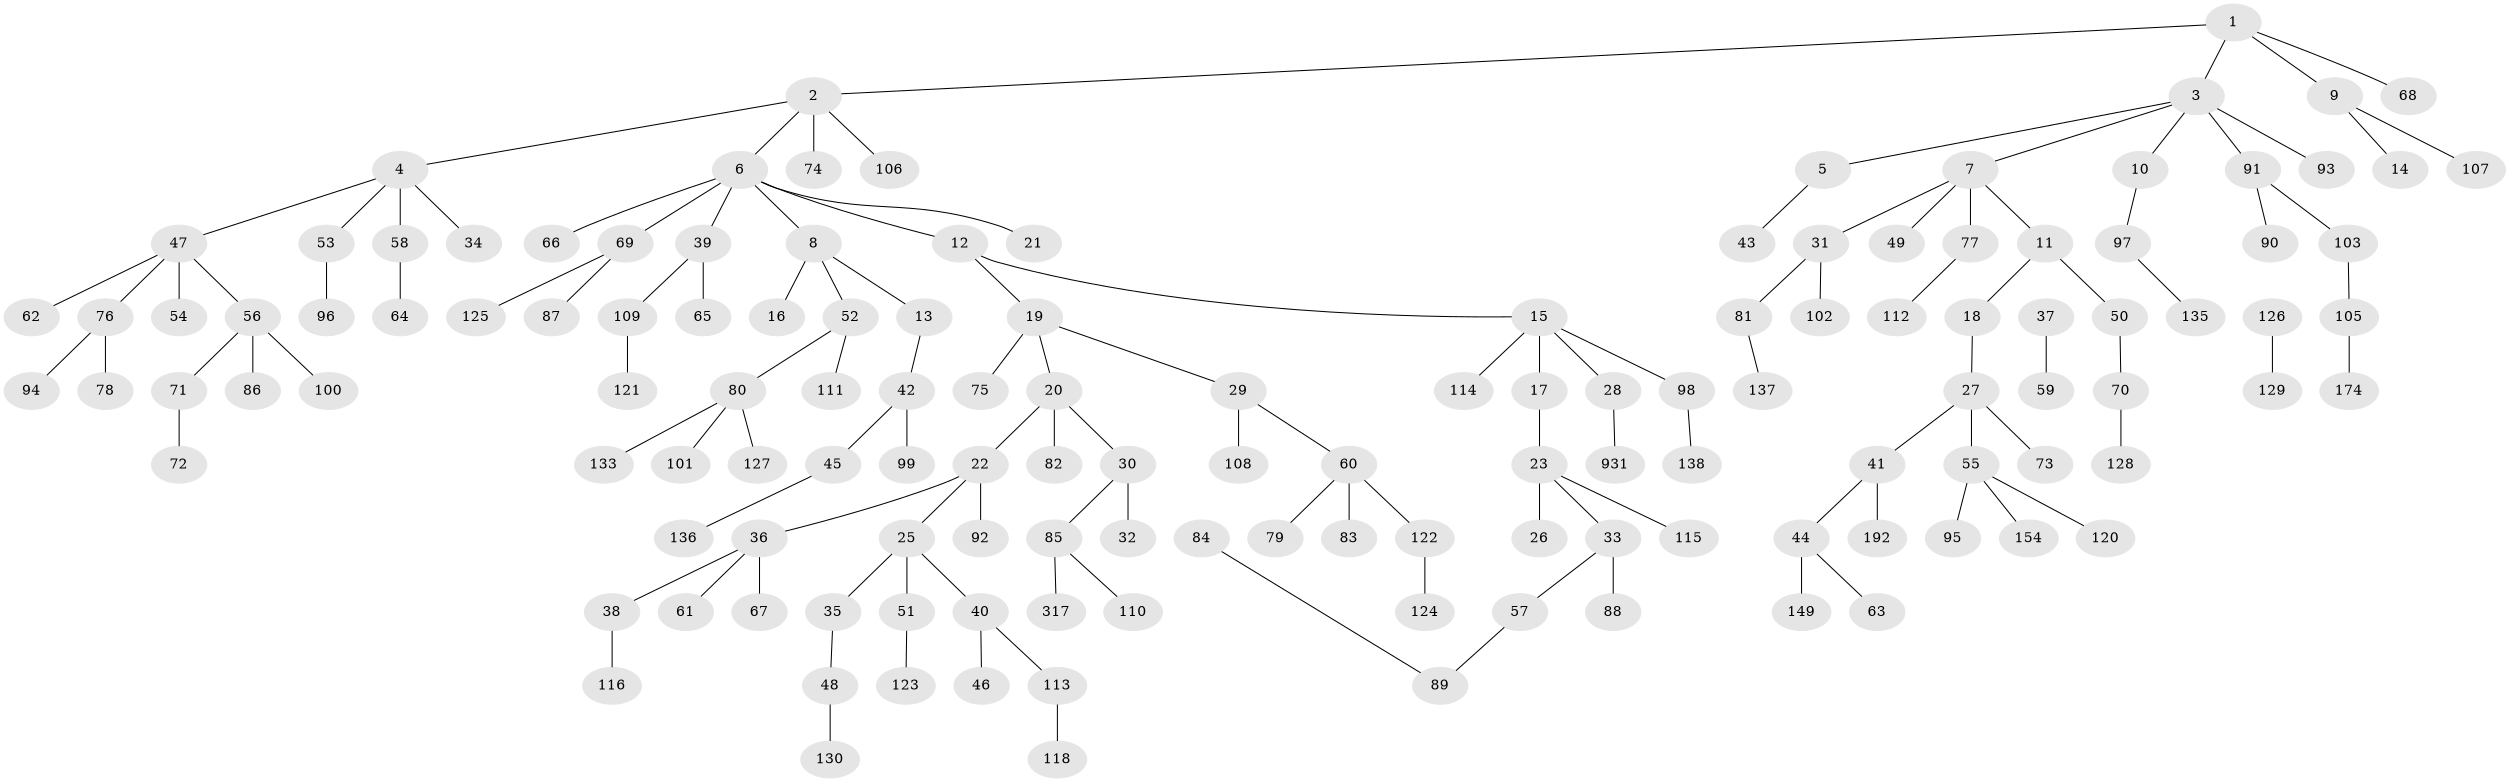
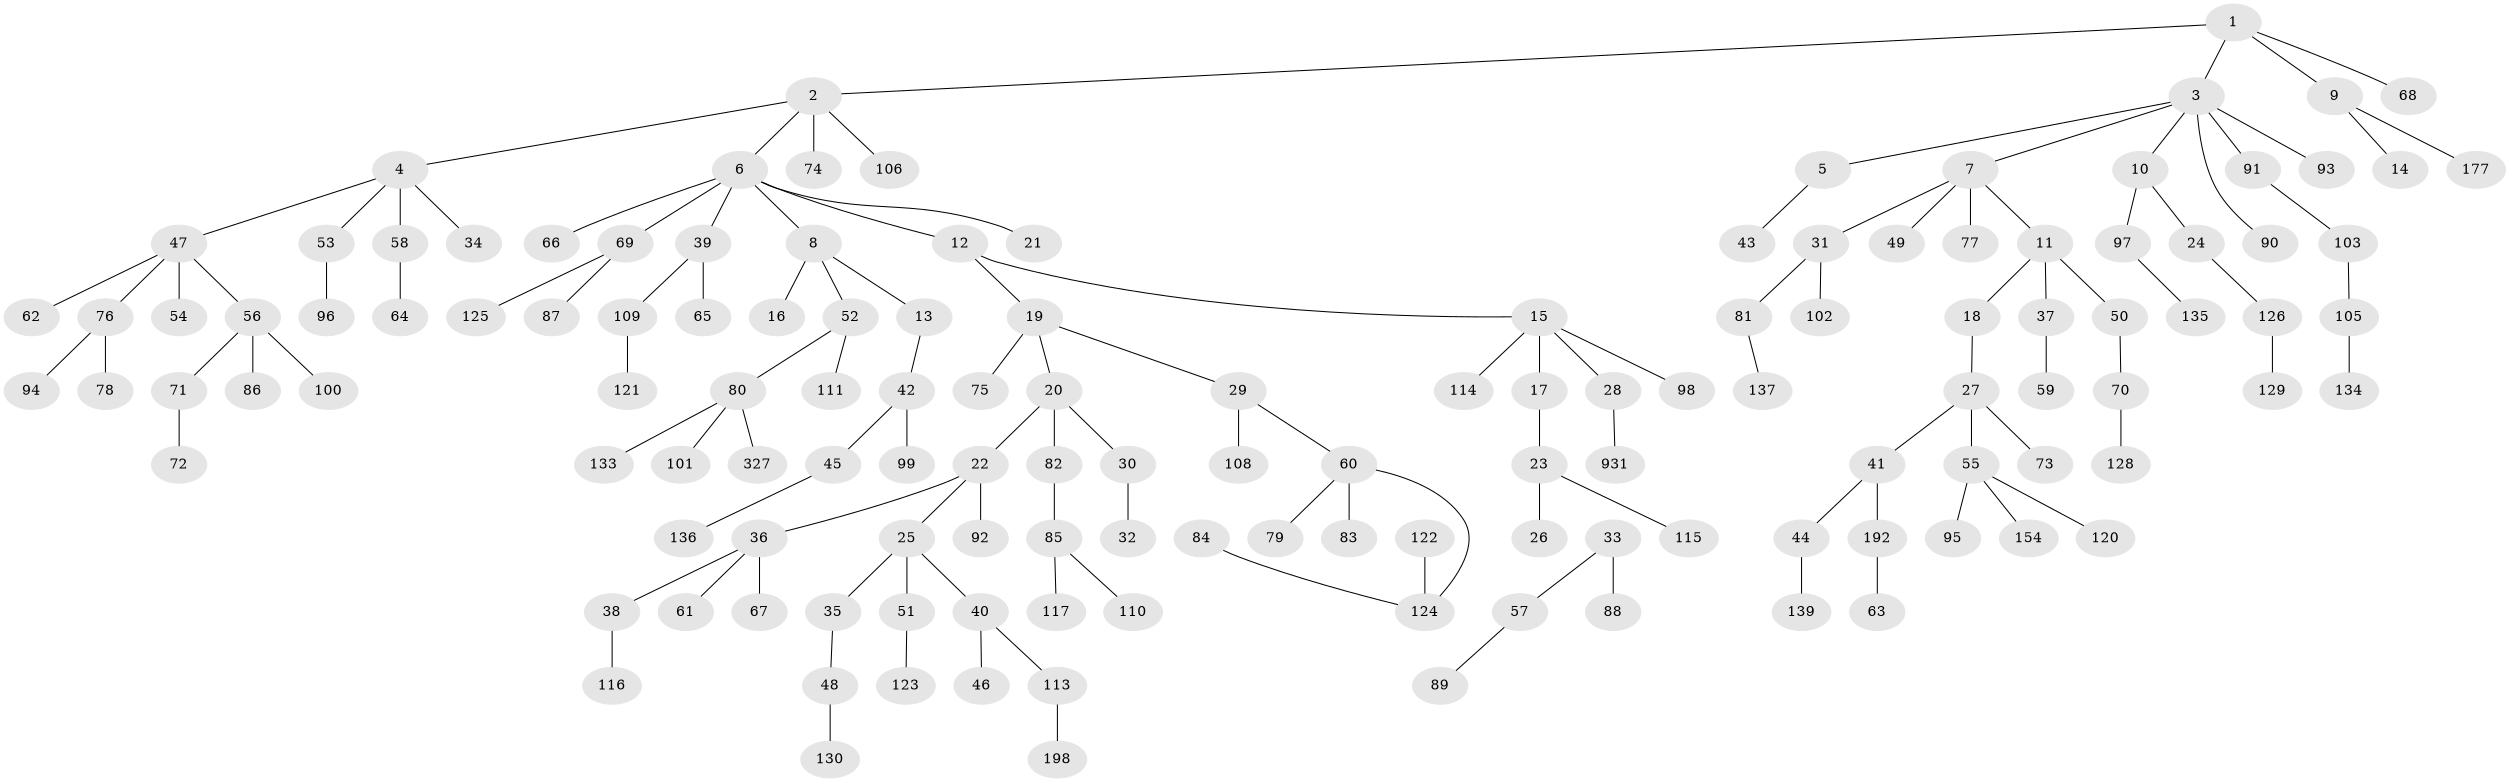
(2476, 170) -> (2476, 170)
(2262, 207) -> (2212, 179)
none -> (2197, 244)
none -> (2046, 281)
(1897, 317) -> none
(2349, 391) -> (2349, 391)
(757, 465) -> (757, 465)
(1692, 465) -> none
(1091, 501) -> (1054, 502)
(1387, 501) -> (1458, 513)
(1576, 501) -> none
(1839, 575) -> (1877, 575)
(1056, 612) -> (1056, 612)
(1321, 612) -> (1310, 581)
(1802, 612) -> (1802, 612)
(1057, 760) -> (1057, 760)
